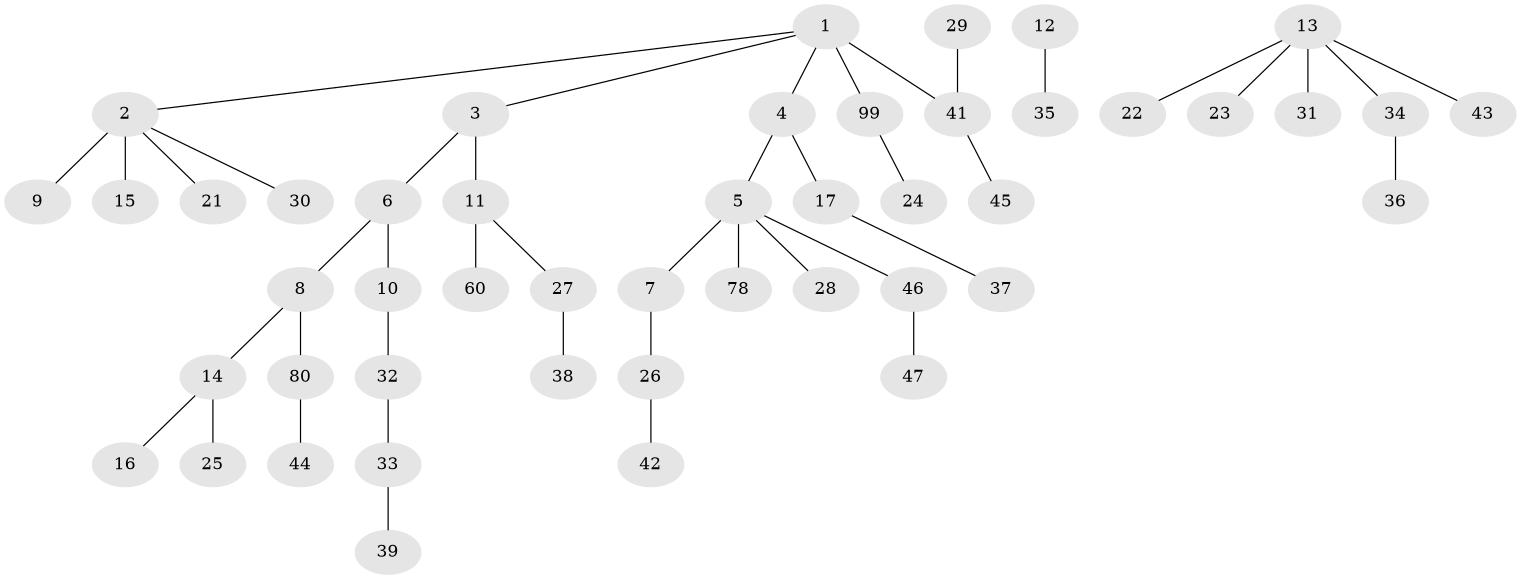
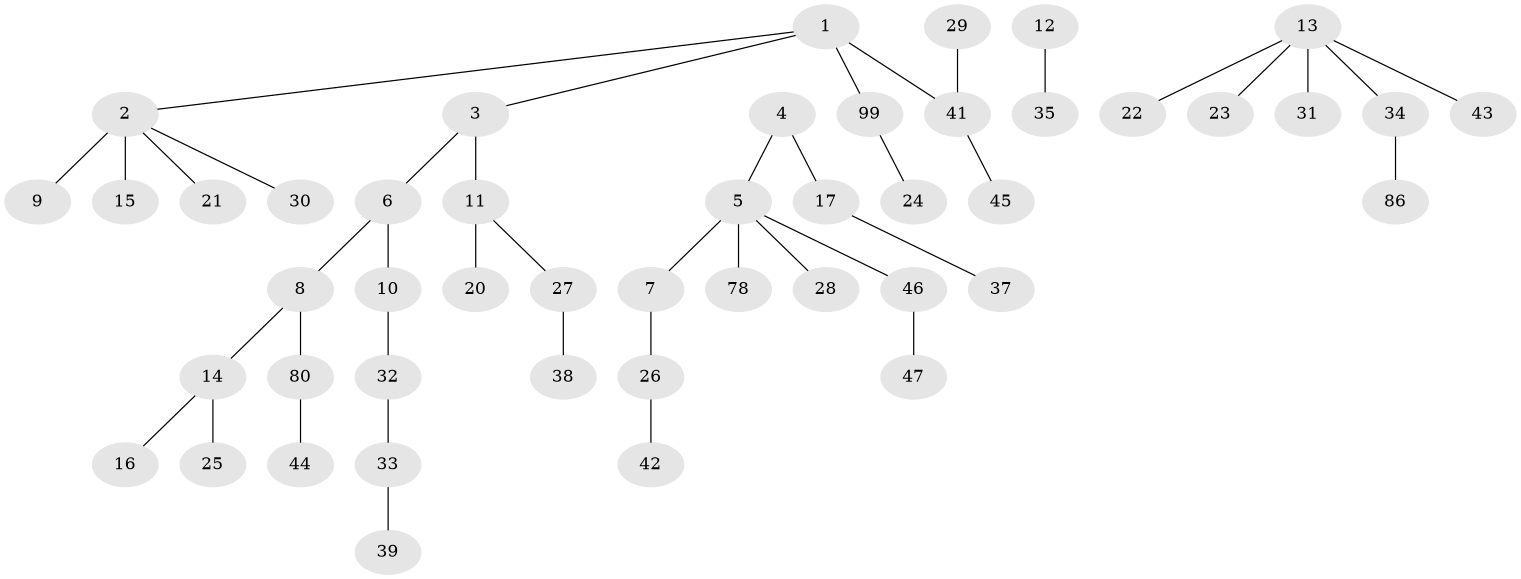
(804, 71) -> none
(1396, 202) -> (1396, 202)
(476, 290) -> (476, 290)
